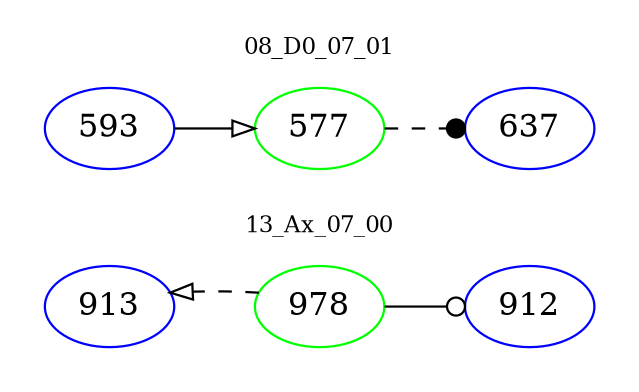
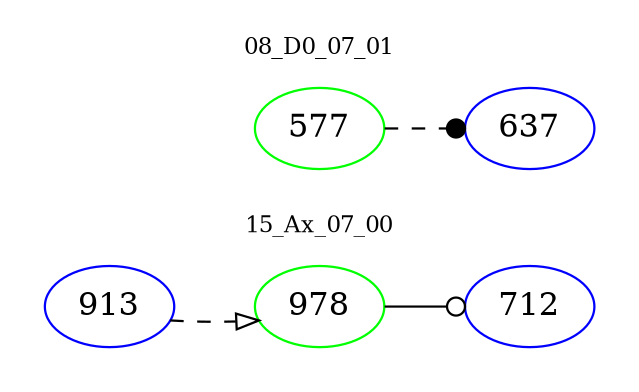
(110, 128) -> none
(320, 227) -> (320, 227)
(226, 291) -> (203, 322)
(530, 307) -> (530, 307)
